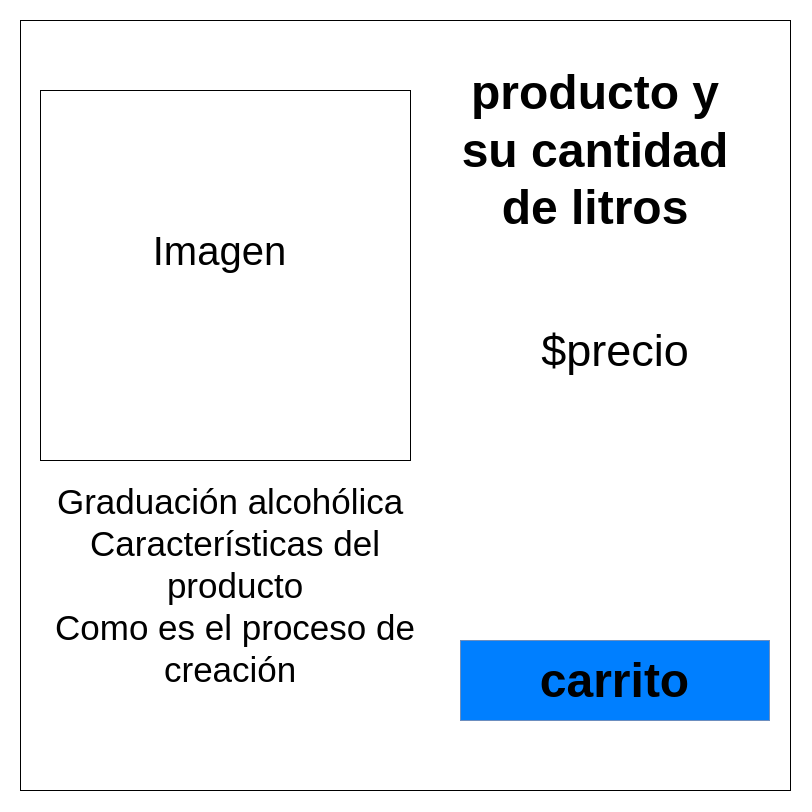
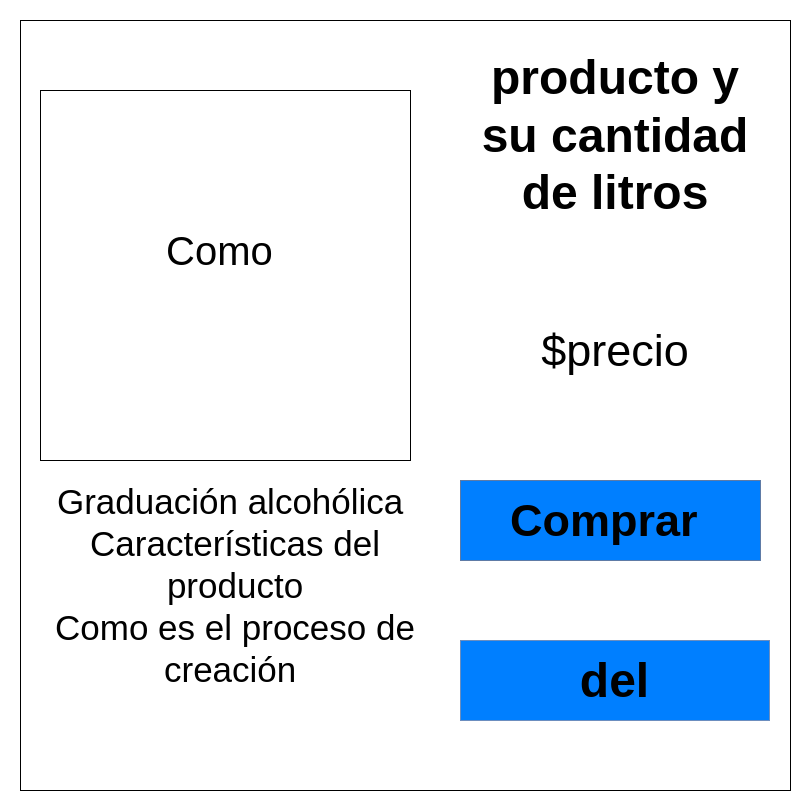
(596, 151) -> (616, 136)
(226, 251) -> (226, 251)
none -> (611, 521)
(615, 681) -> (615, 681)
